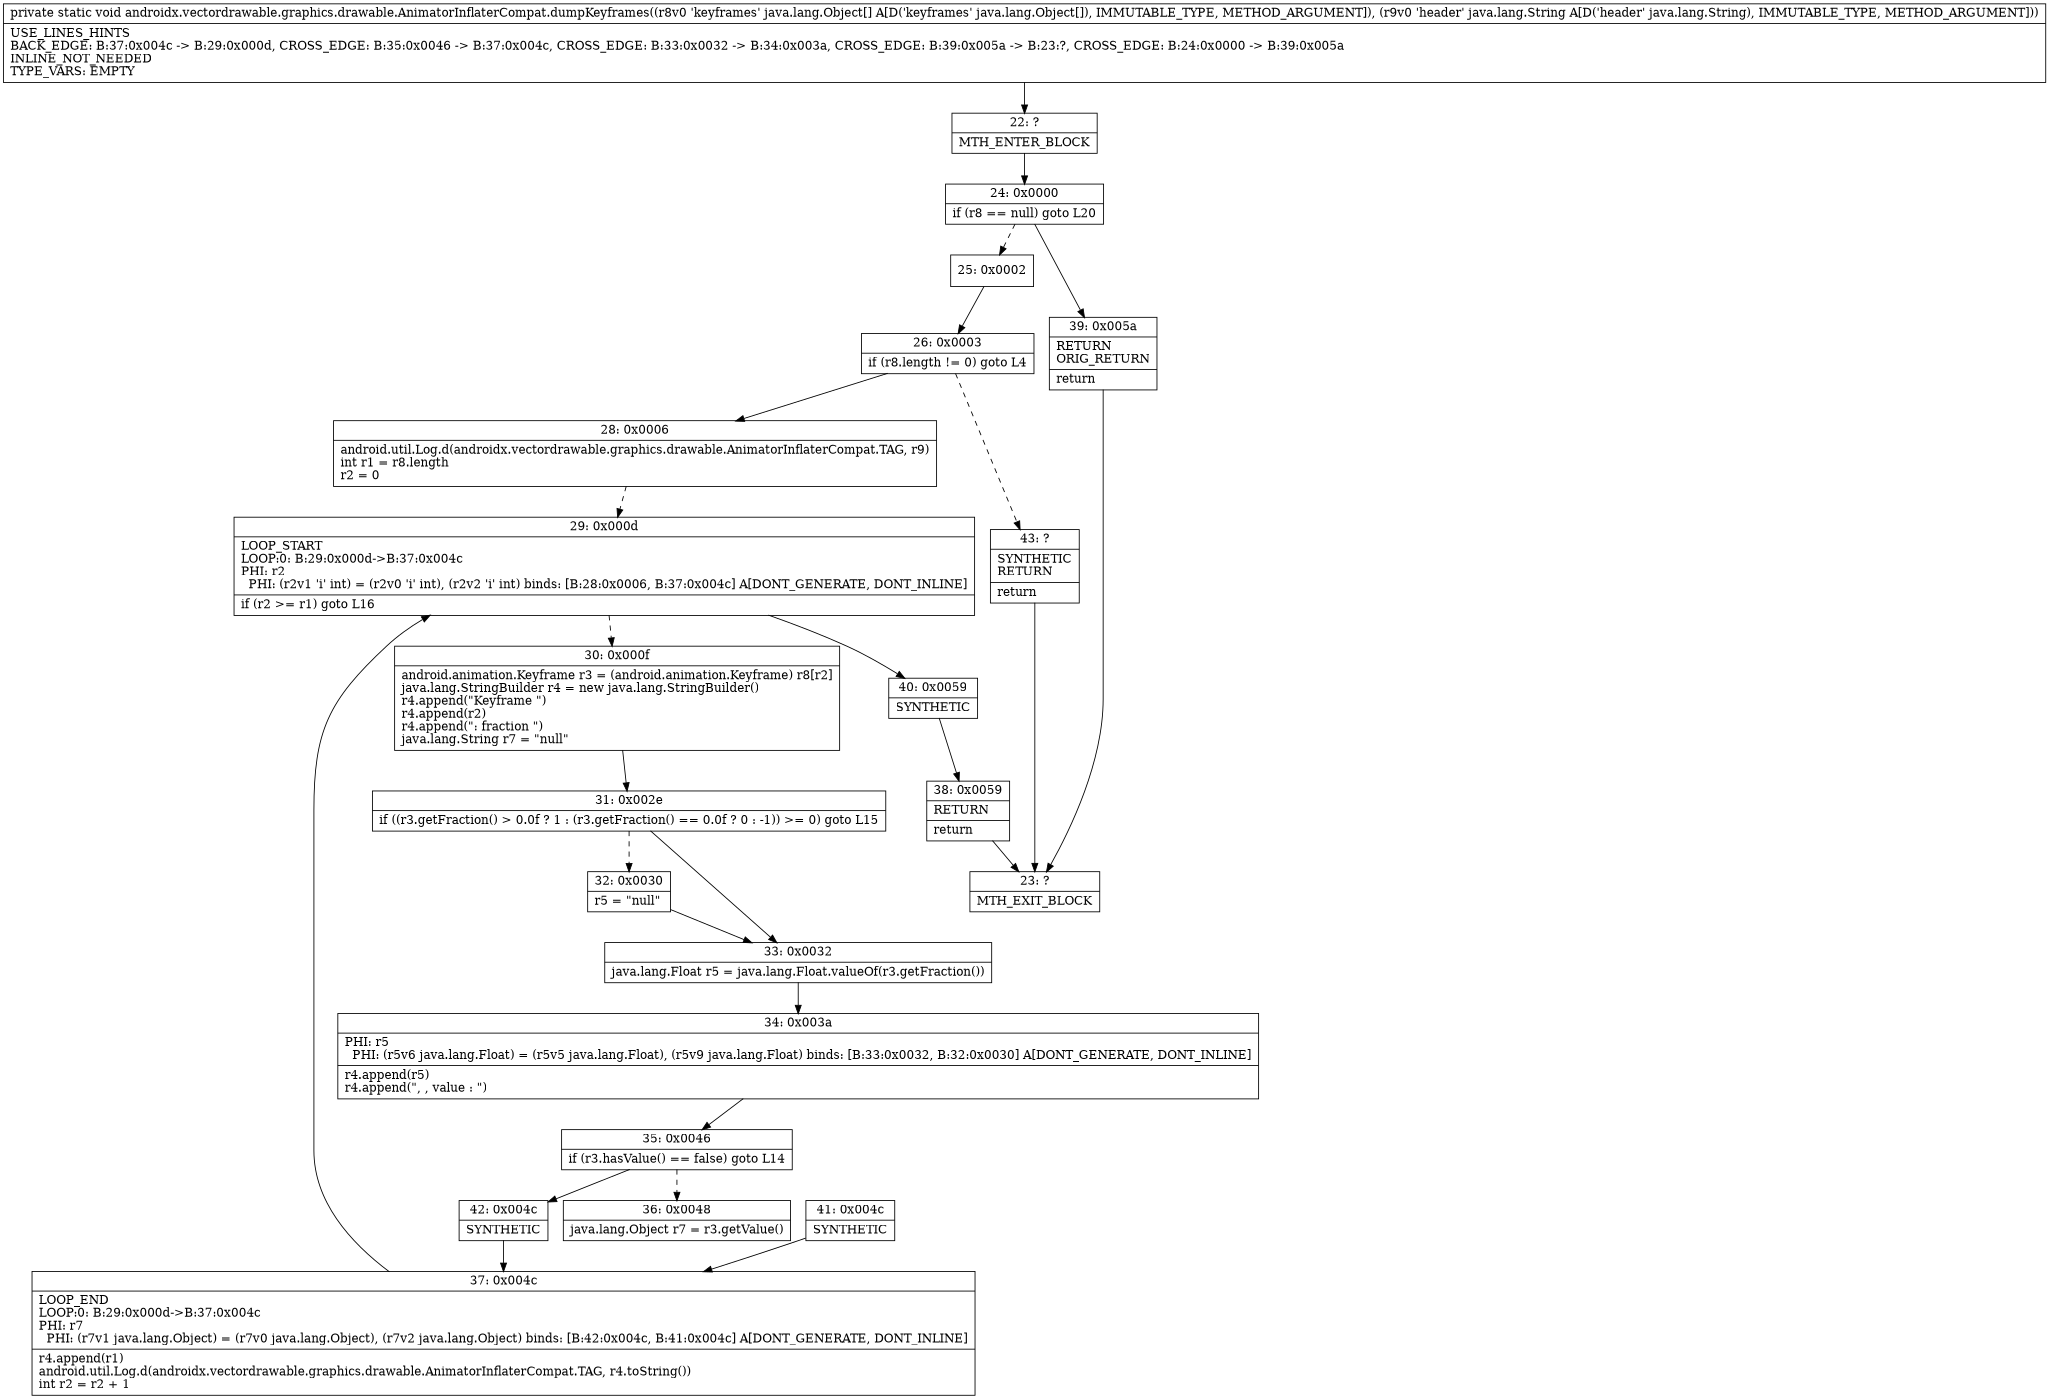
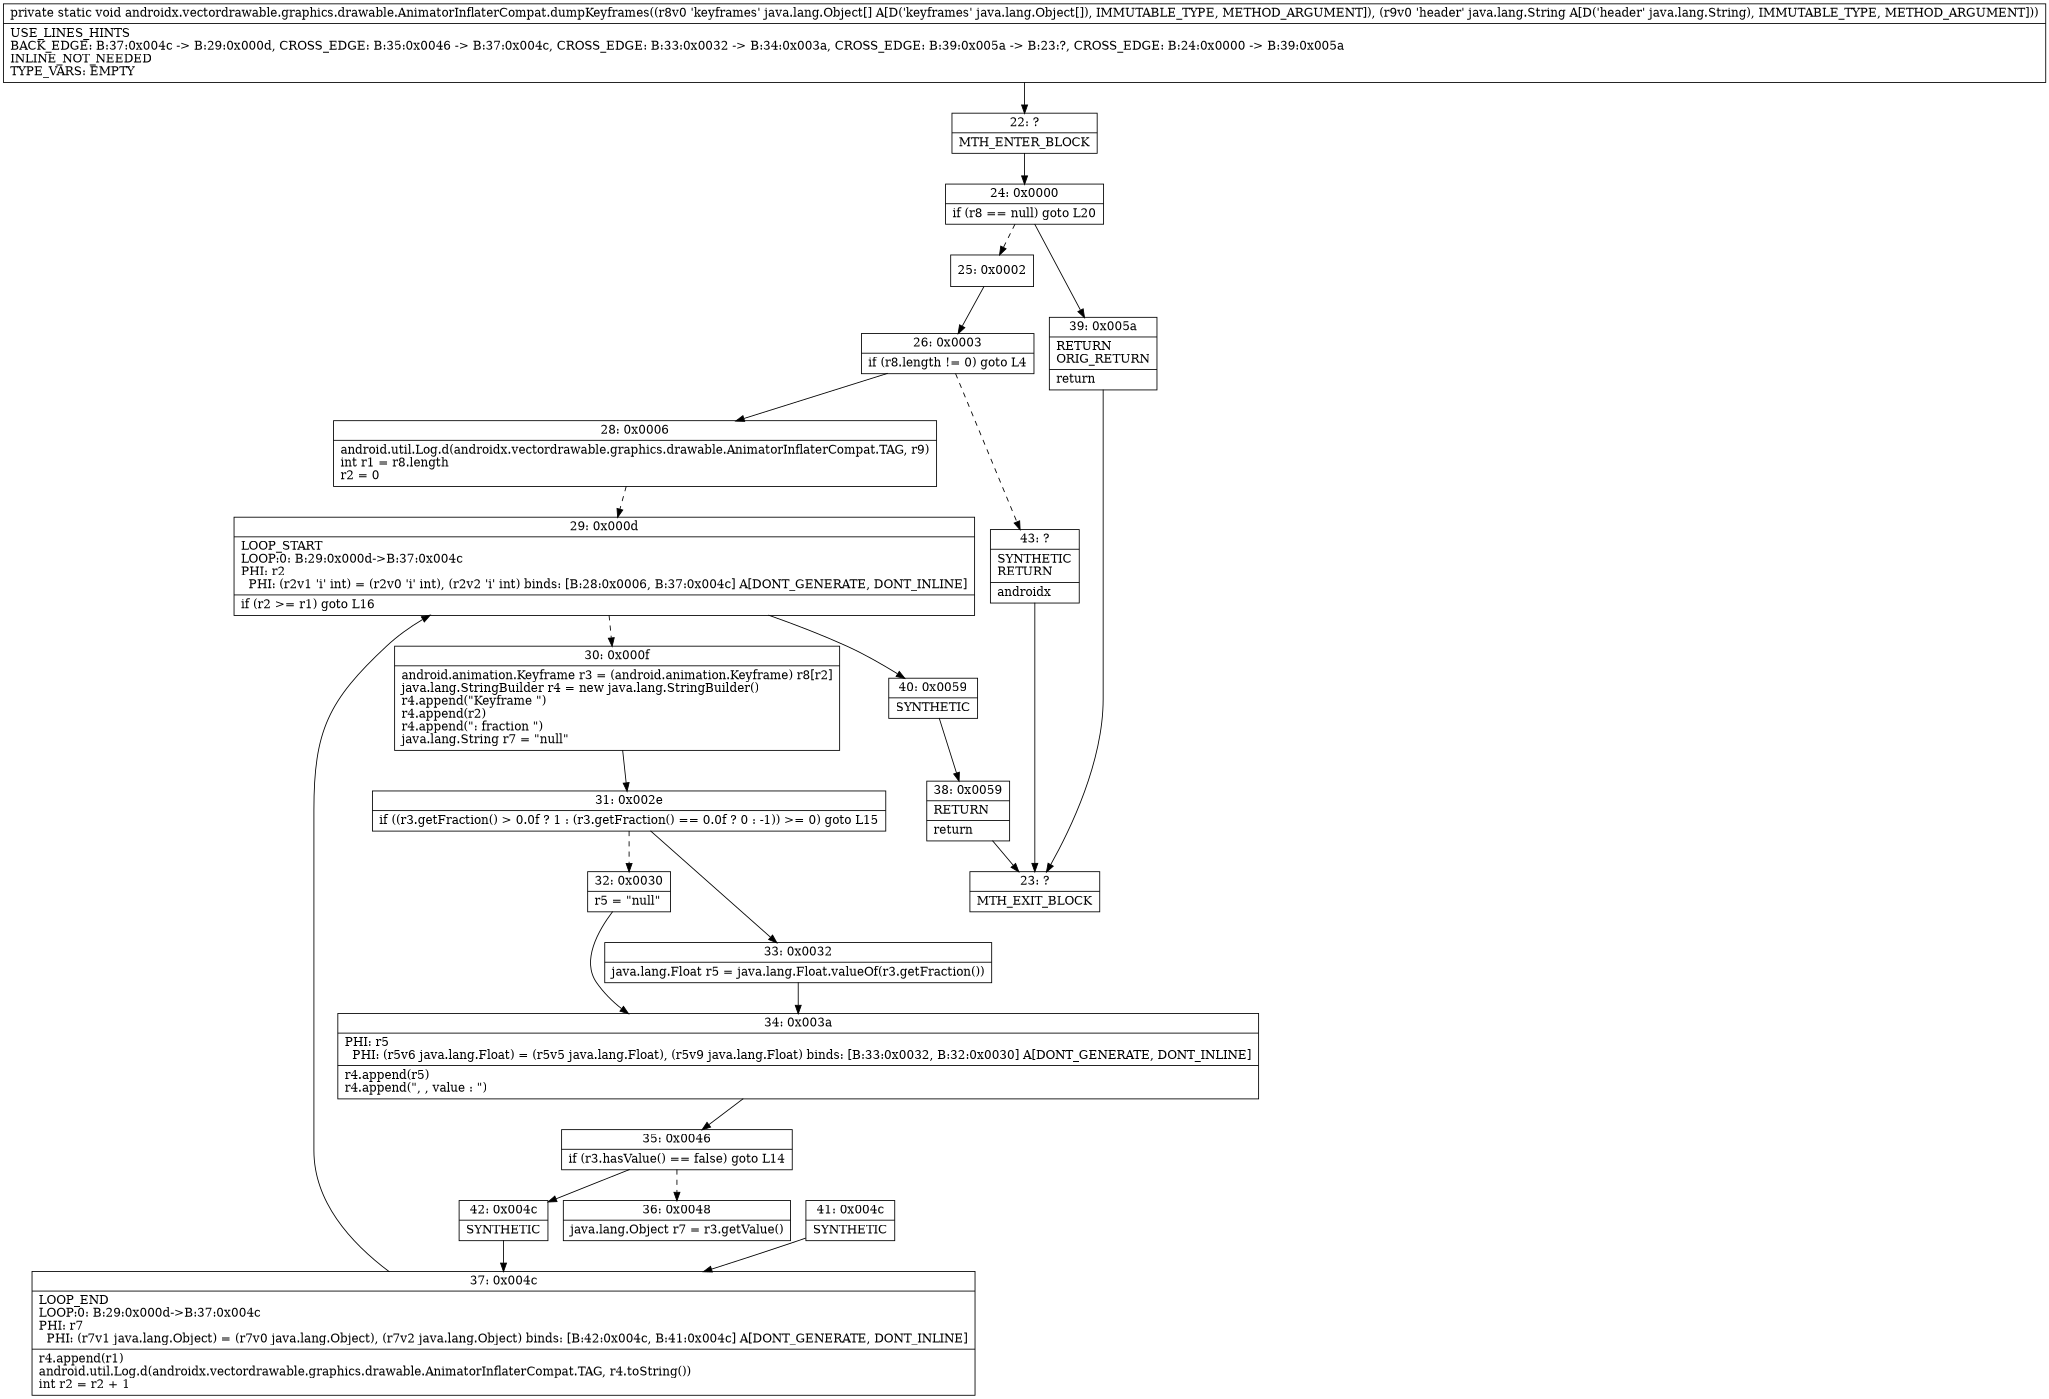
(1017, 592) -> (1025, 592)
(707, 925) -> (591, 963)
